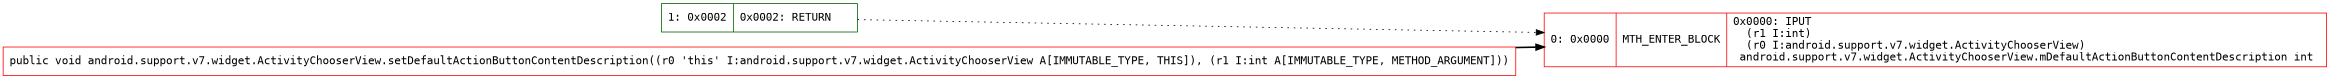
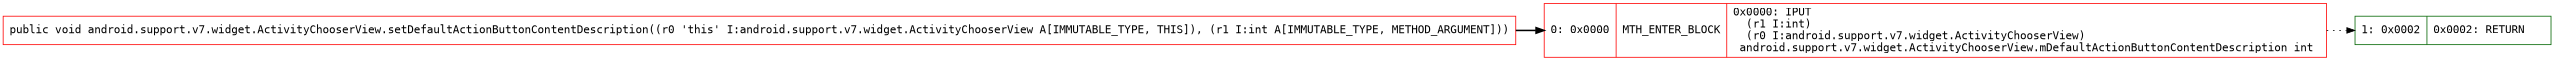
(1197, 26) -> (2337, 30)
